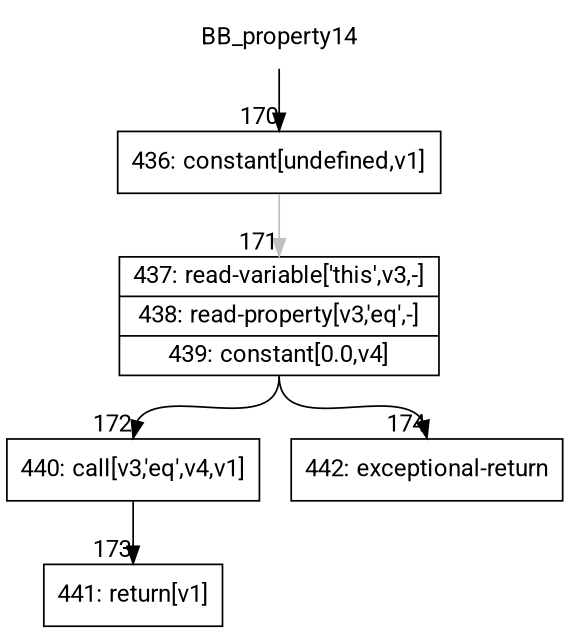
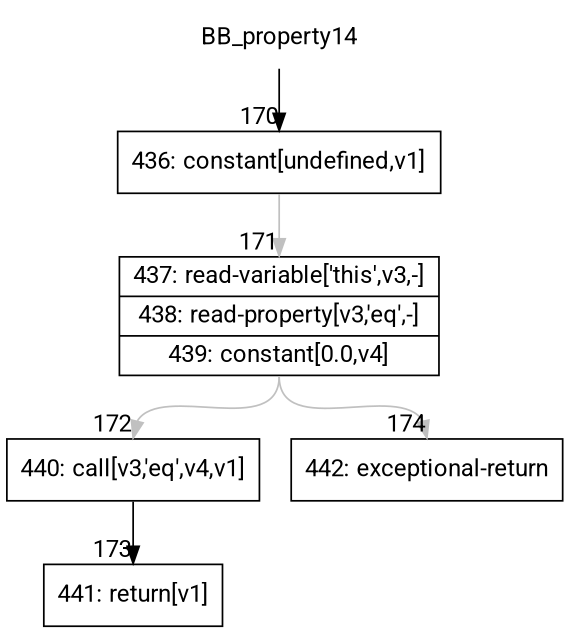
(215, 408) -> (215, 408)
(344, 408) -> (344, 408)
